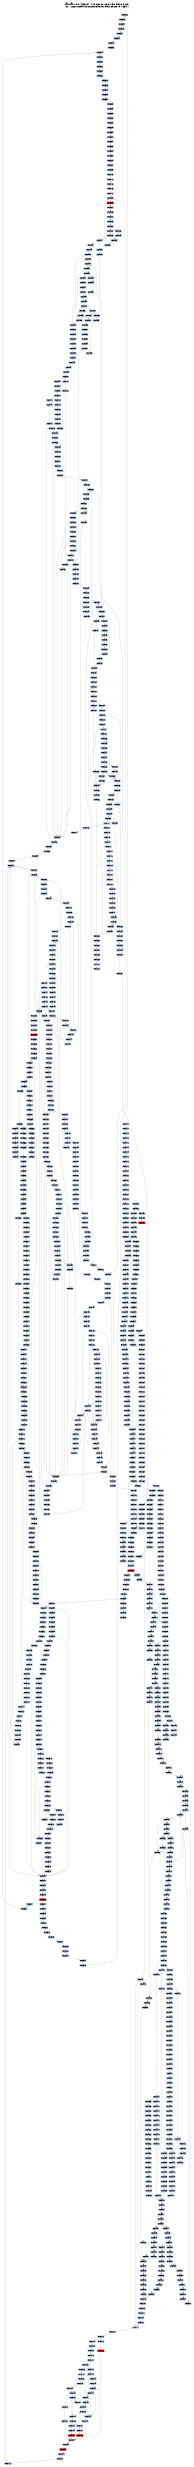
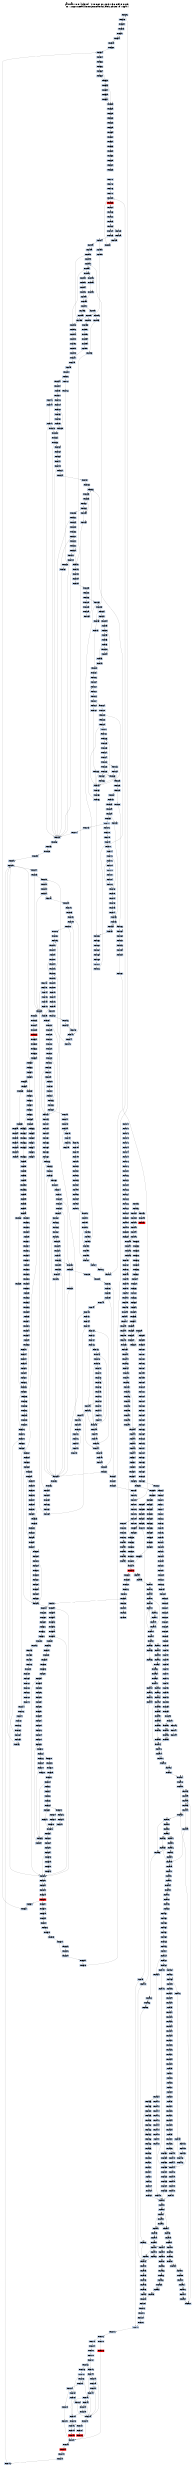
(110, 175) -> none
